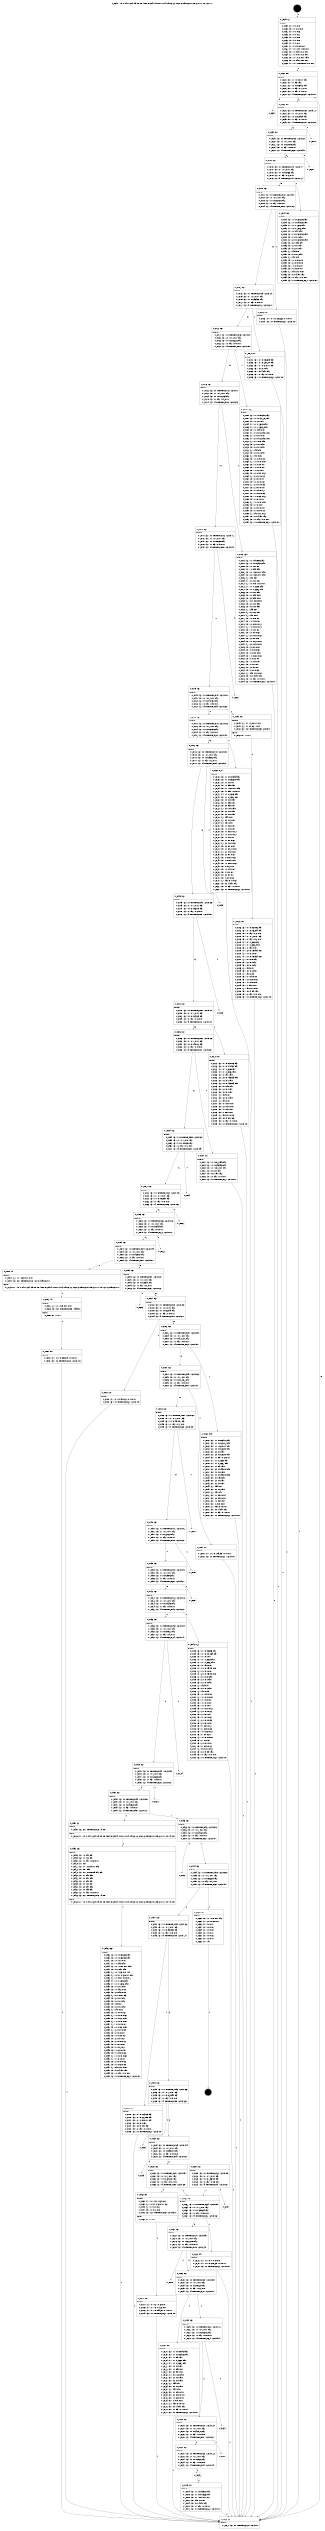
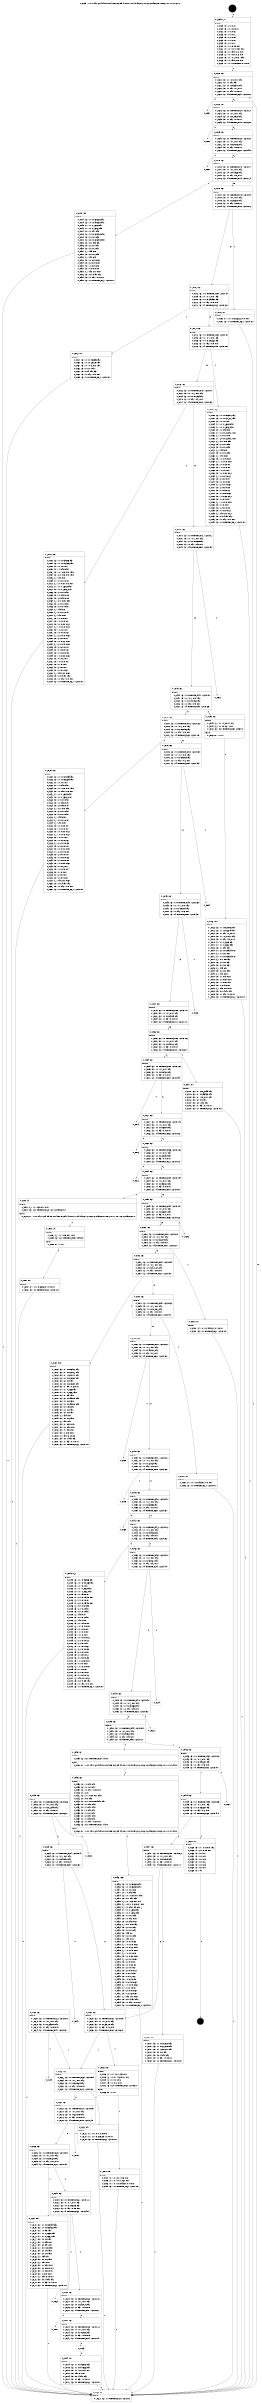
(228, 1091) -> none
(168, 2009) -> (159, 1953)
